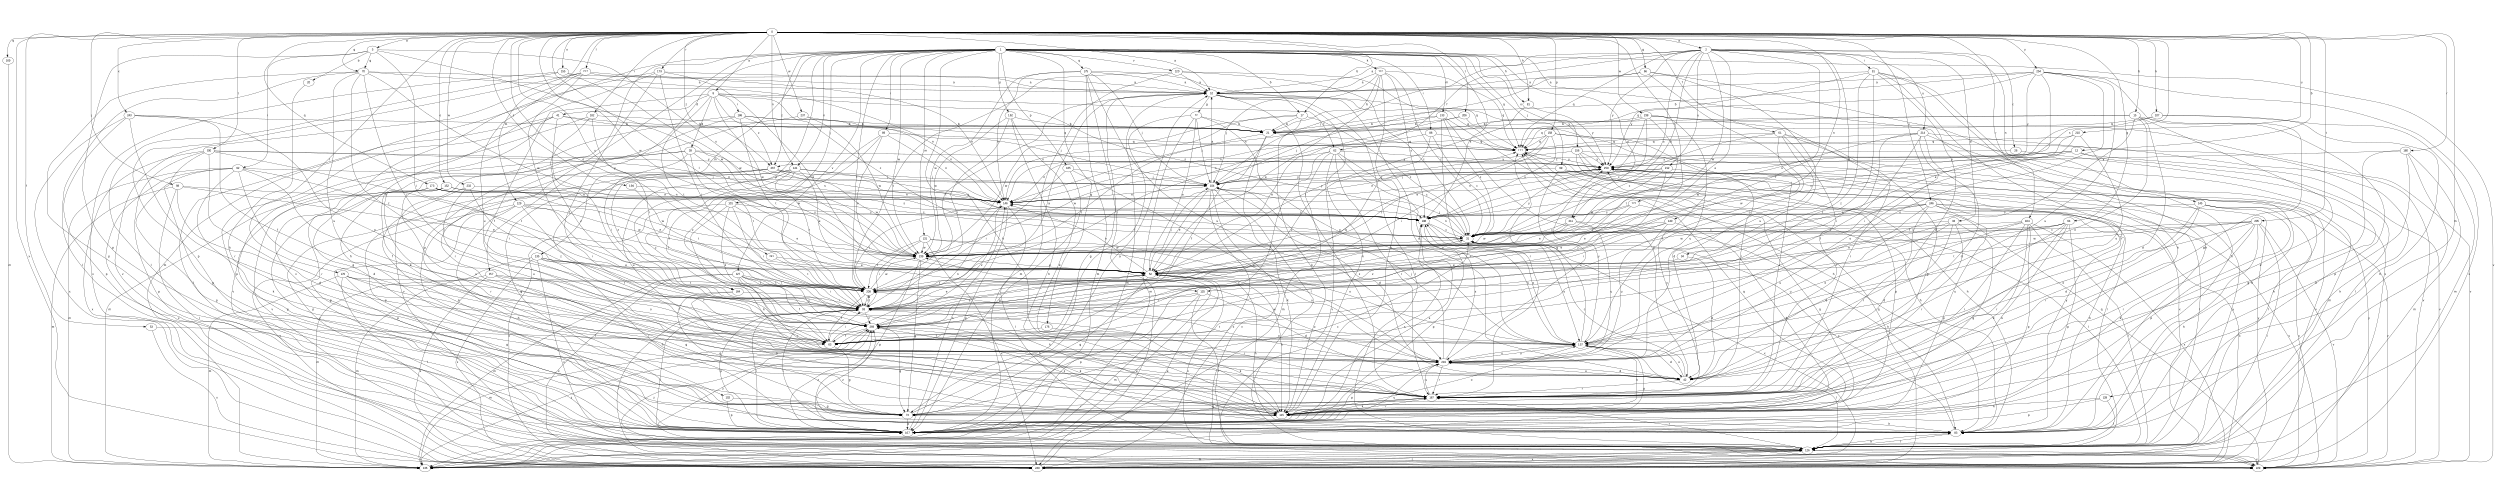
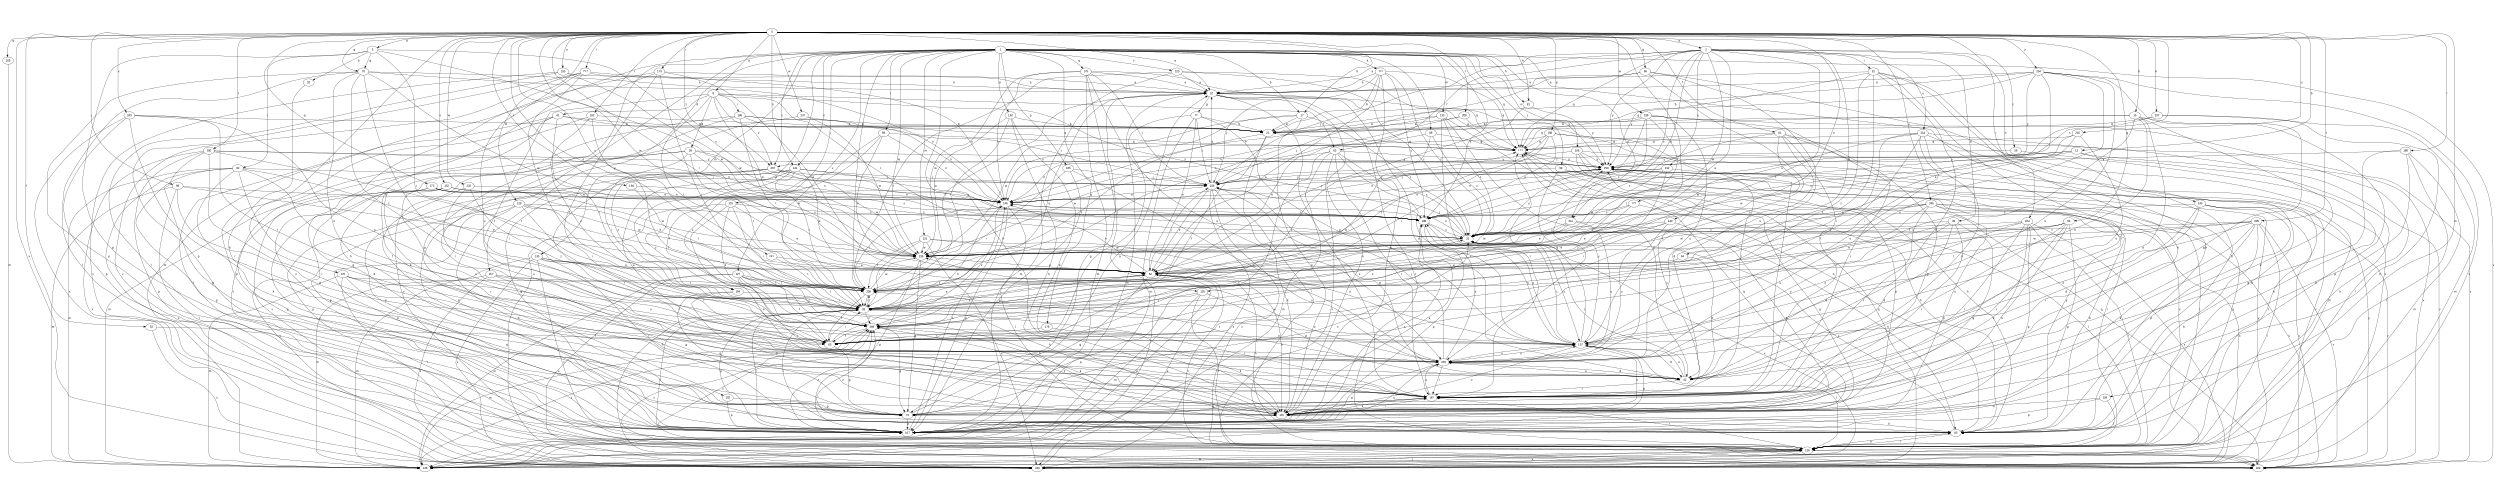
none -> (1551, 276)
